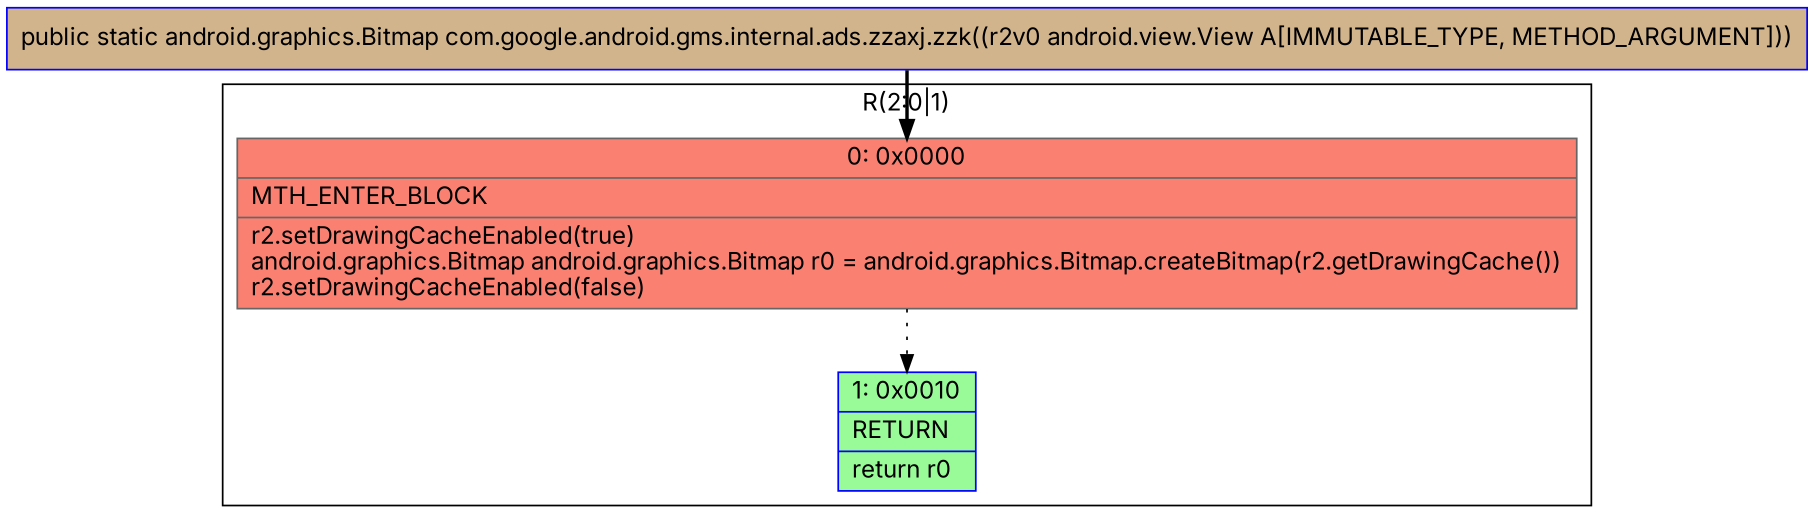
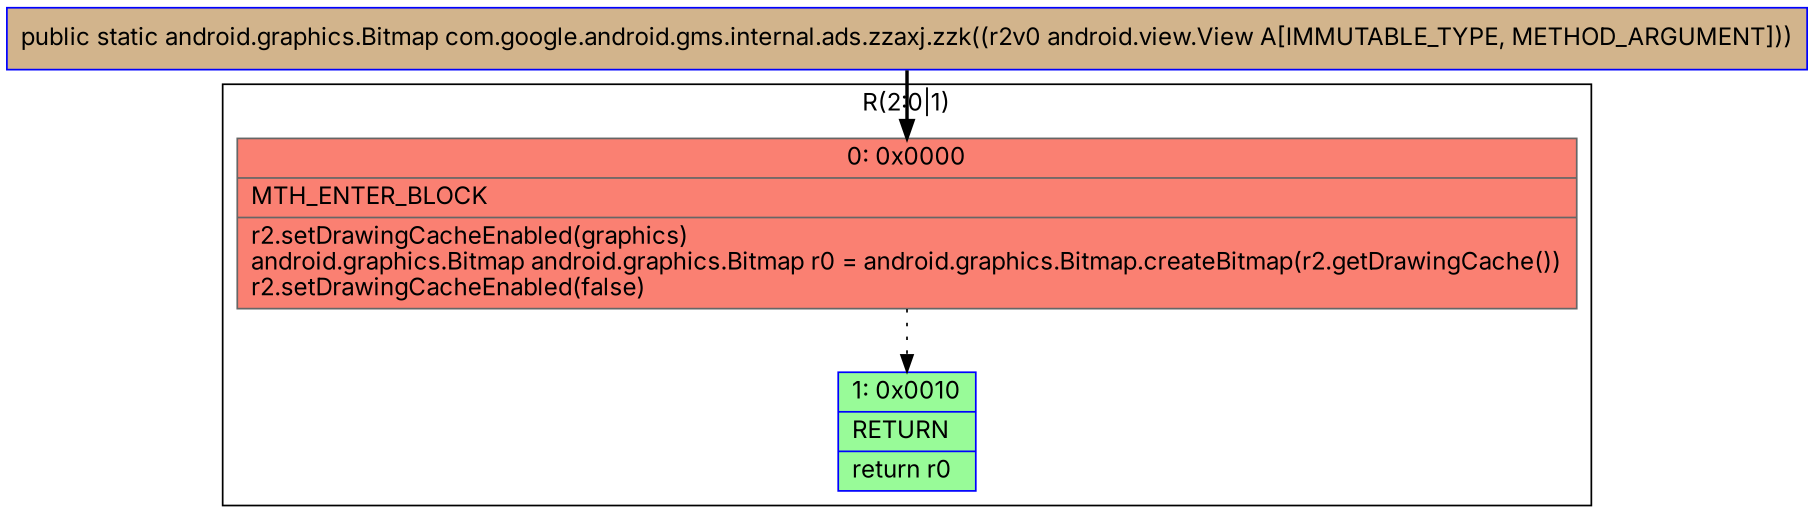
(444, 236) -> (470, 236)
